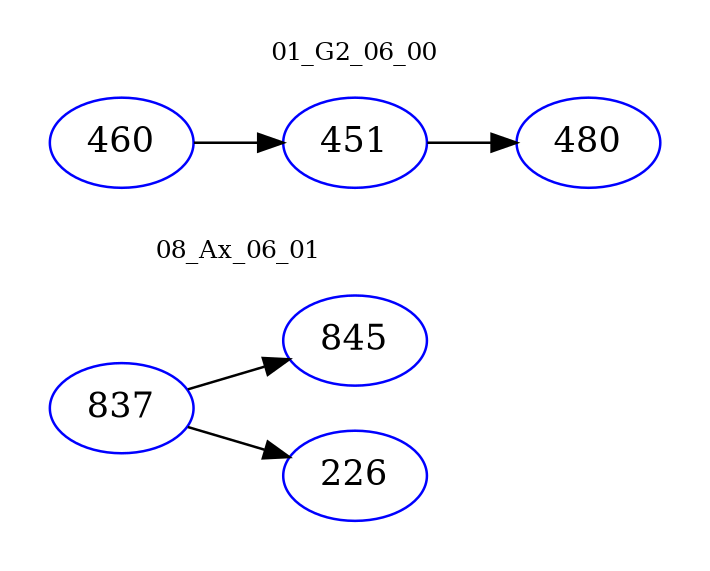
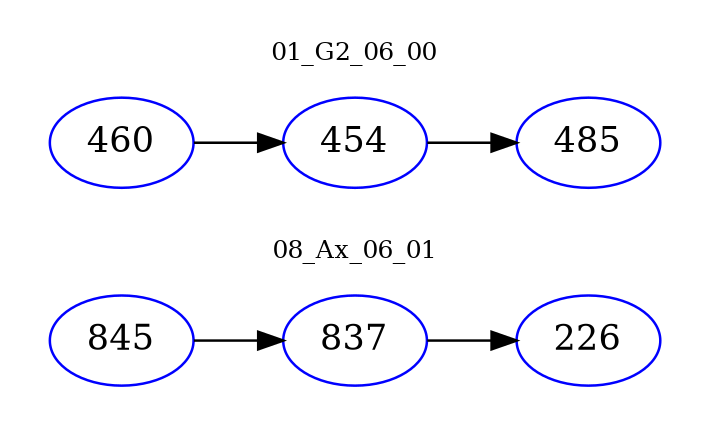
(355, 143) -> (355, 143)
(588, 143) -> (588, 143)
(226, 378) -> (226, 341)
